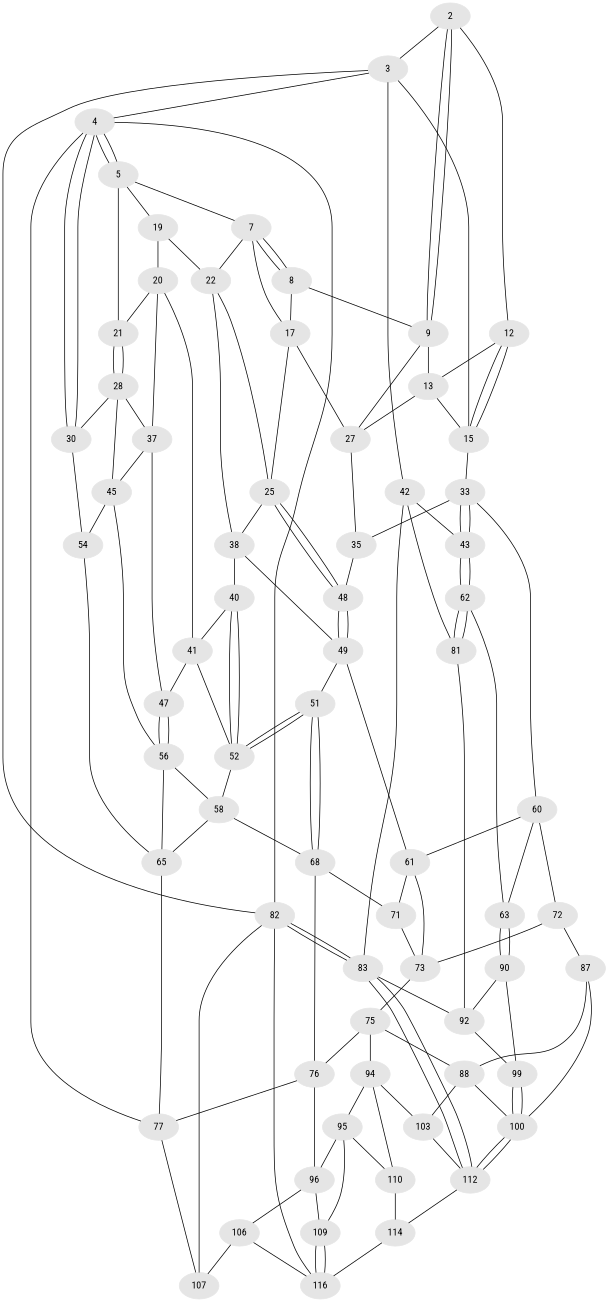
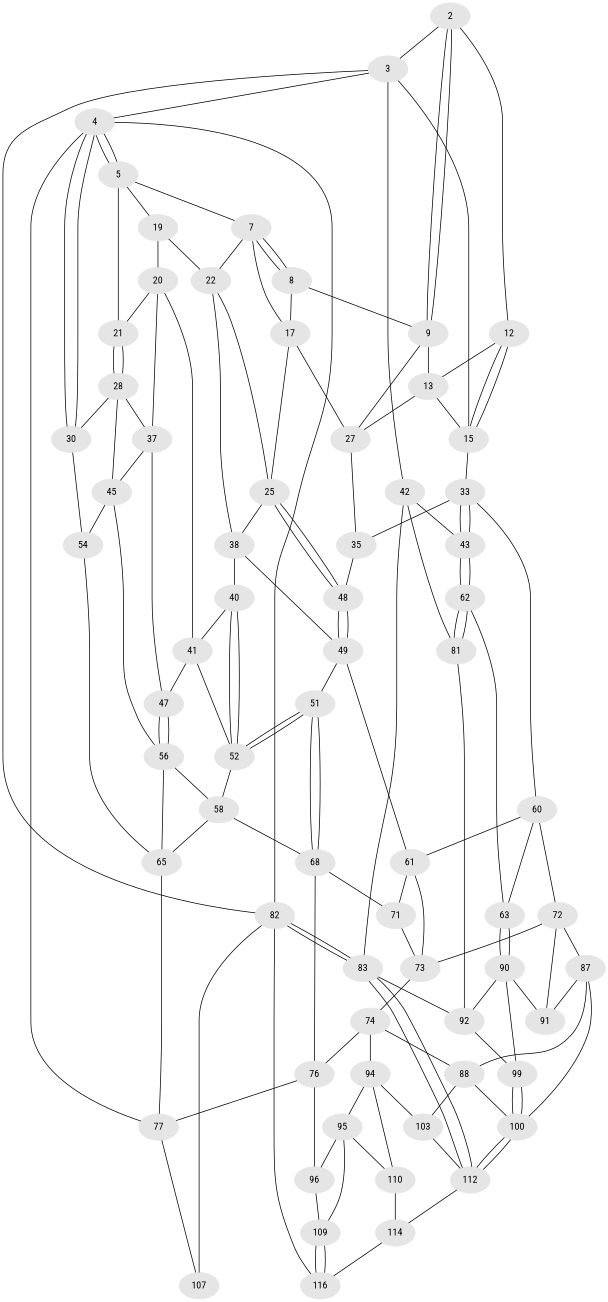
(370, 1021) -> (370, 1021)
none -> (545, 1021)
(240, 1233) -> none
